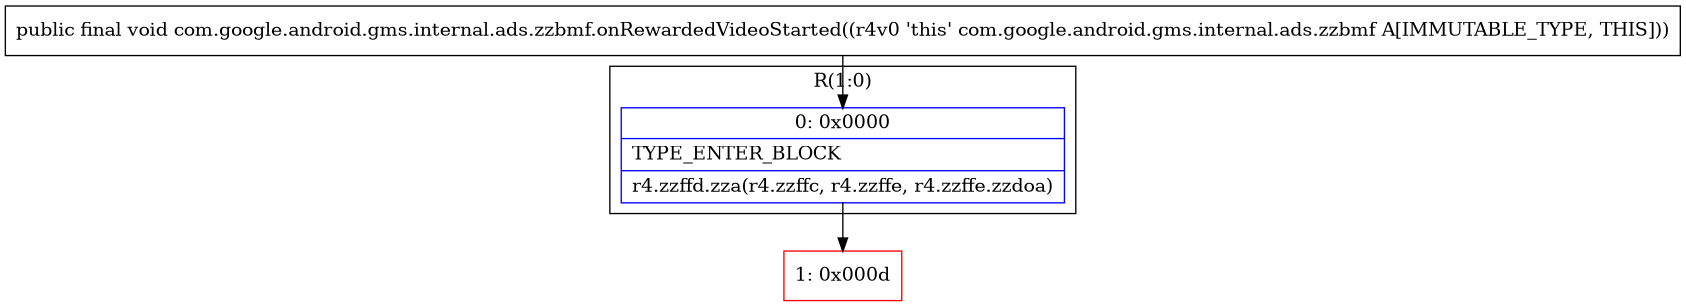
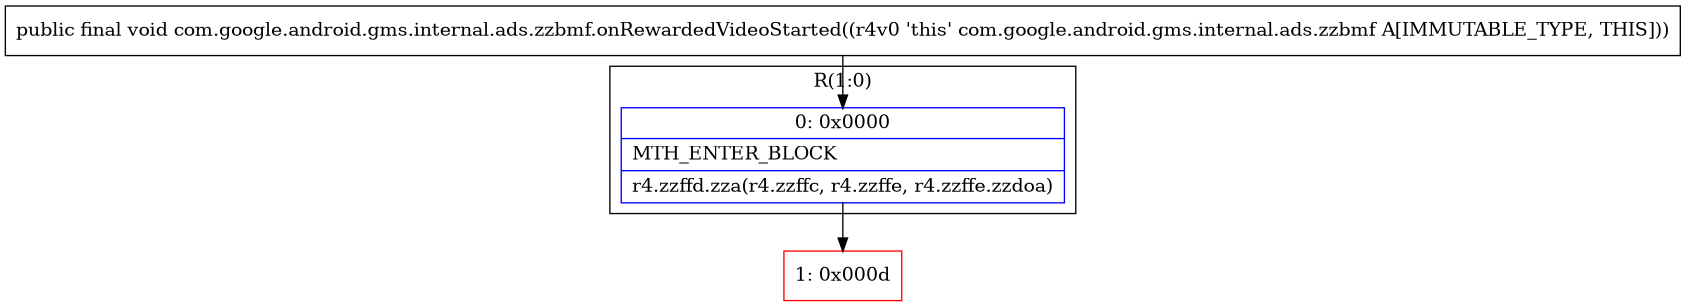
(737, 154) -> (735, 154)
